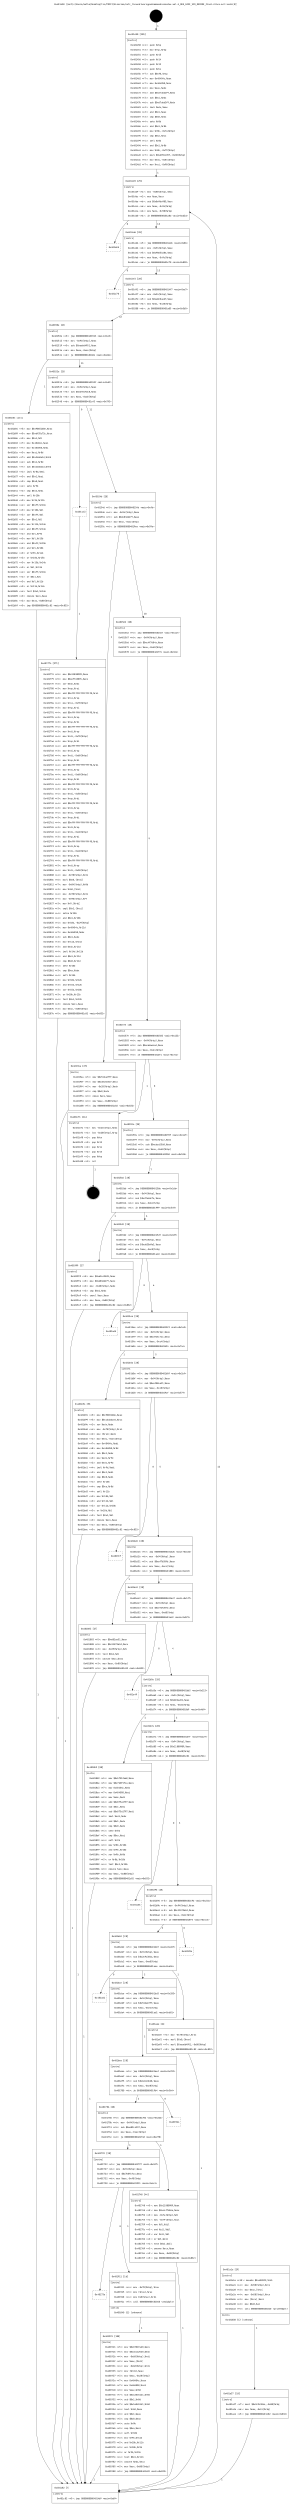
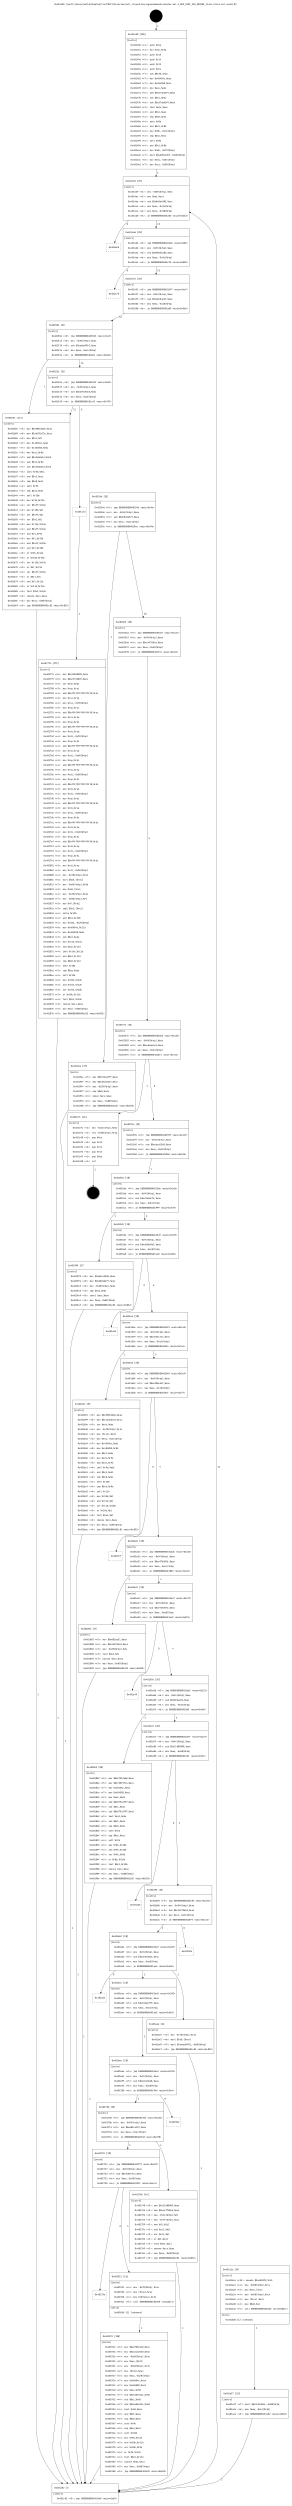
(101, 449) -> (72, 410)
